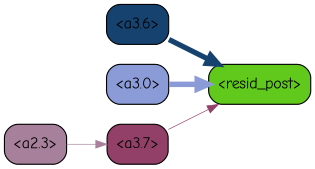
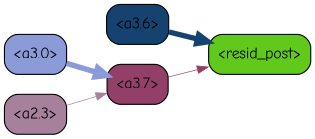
(183, 84) -> (81, 68)
